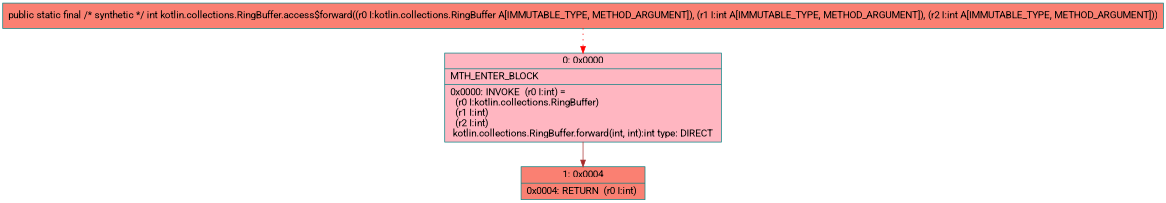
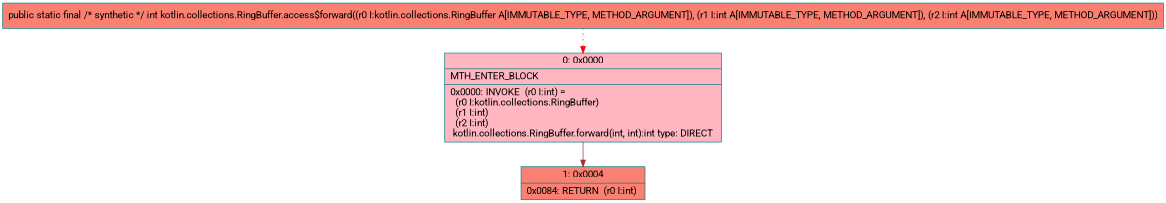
(583, 191) -> (583, 191)
